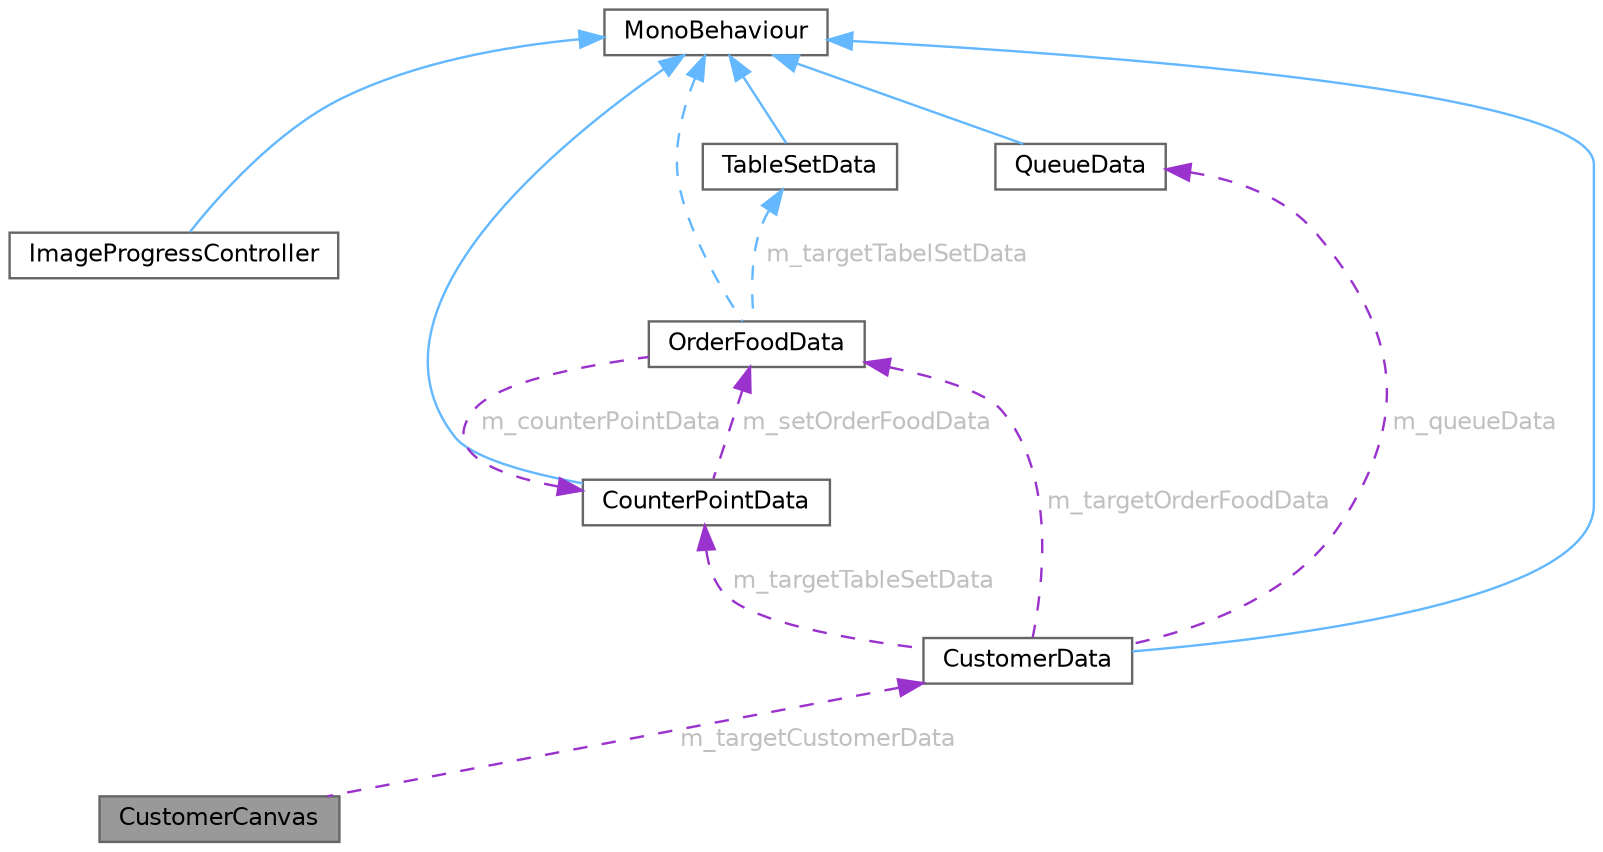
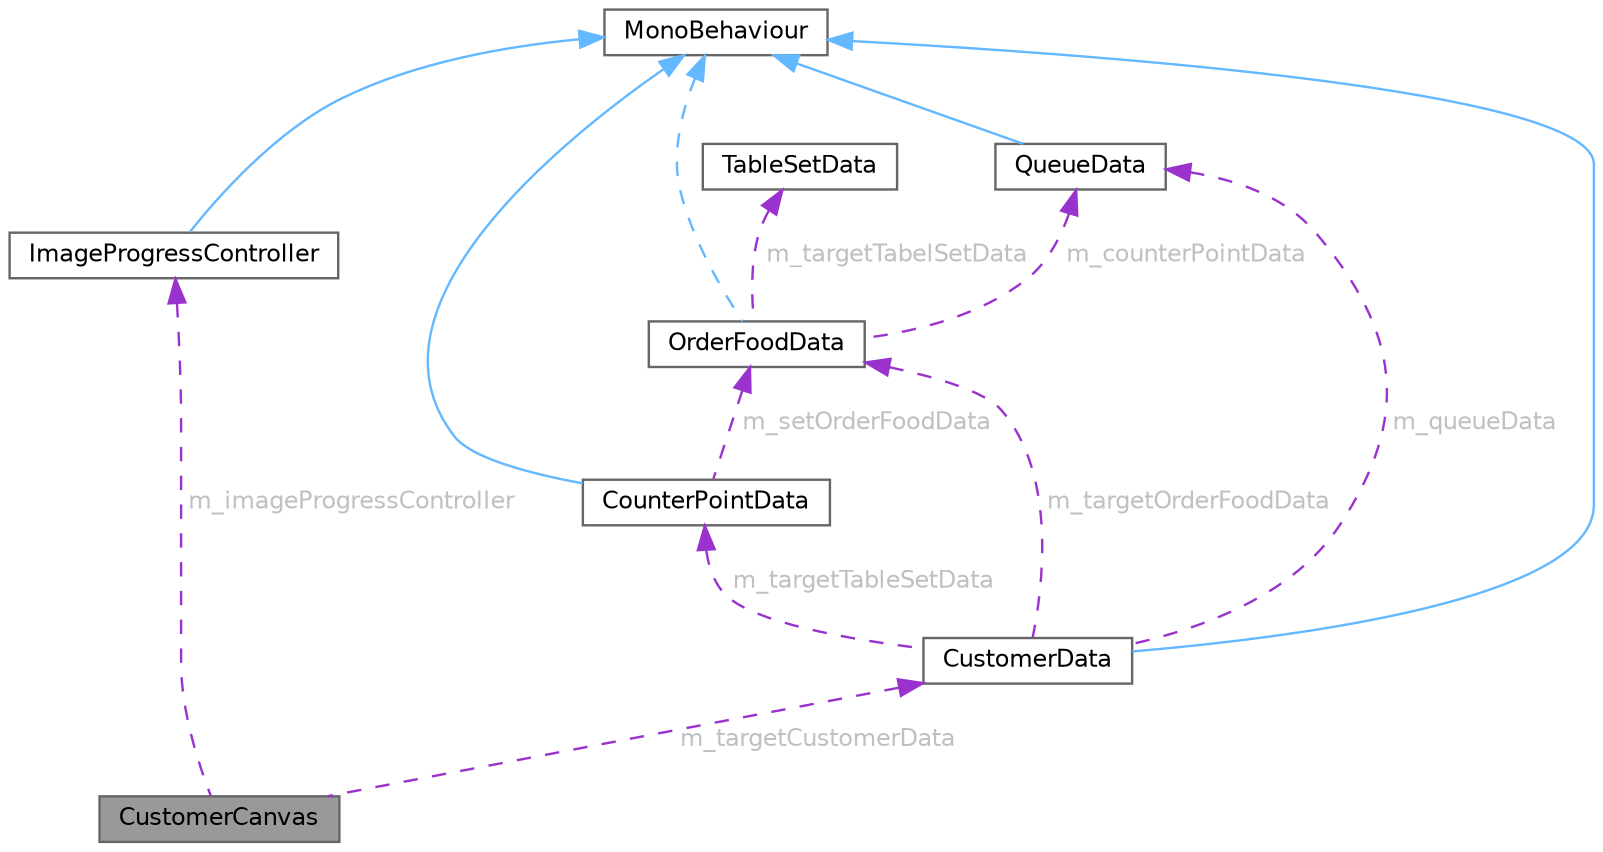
(765, 110) -> none
(753, 265) -> (753, 265)
(491, 397) -> (987, 304)
none -> (181, 552)
